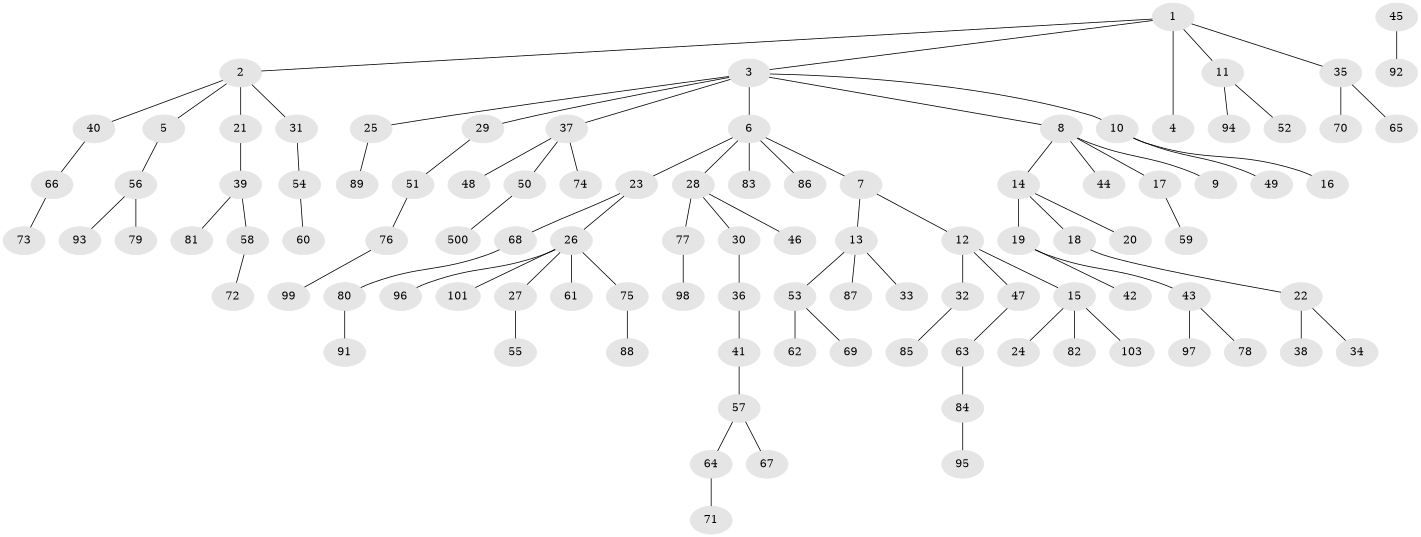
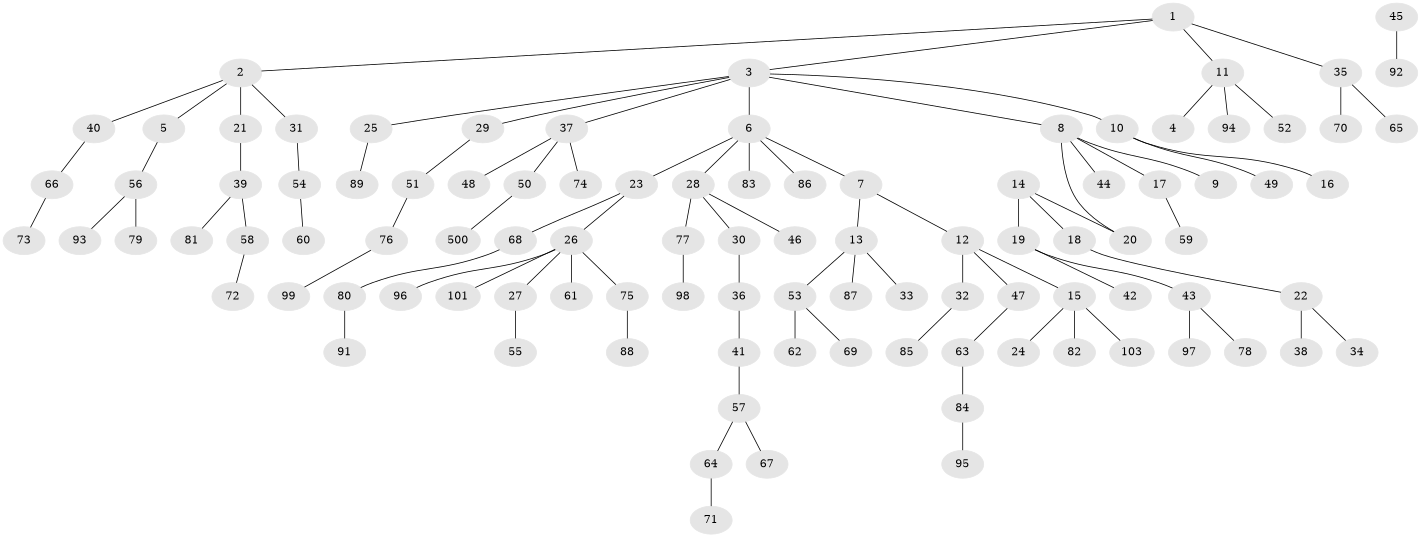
(1173, 73) -> (1198, 101)
(1040, 157) -> (1074, 195)
